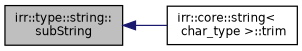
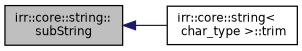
(64, 25) -> (64, 25)
